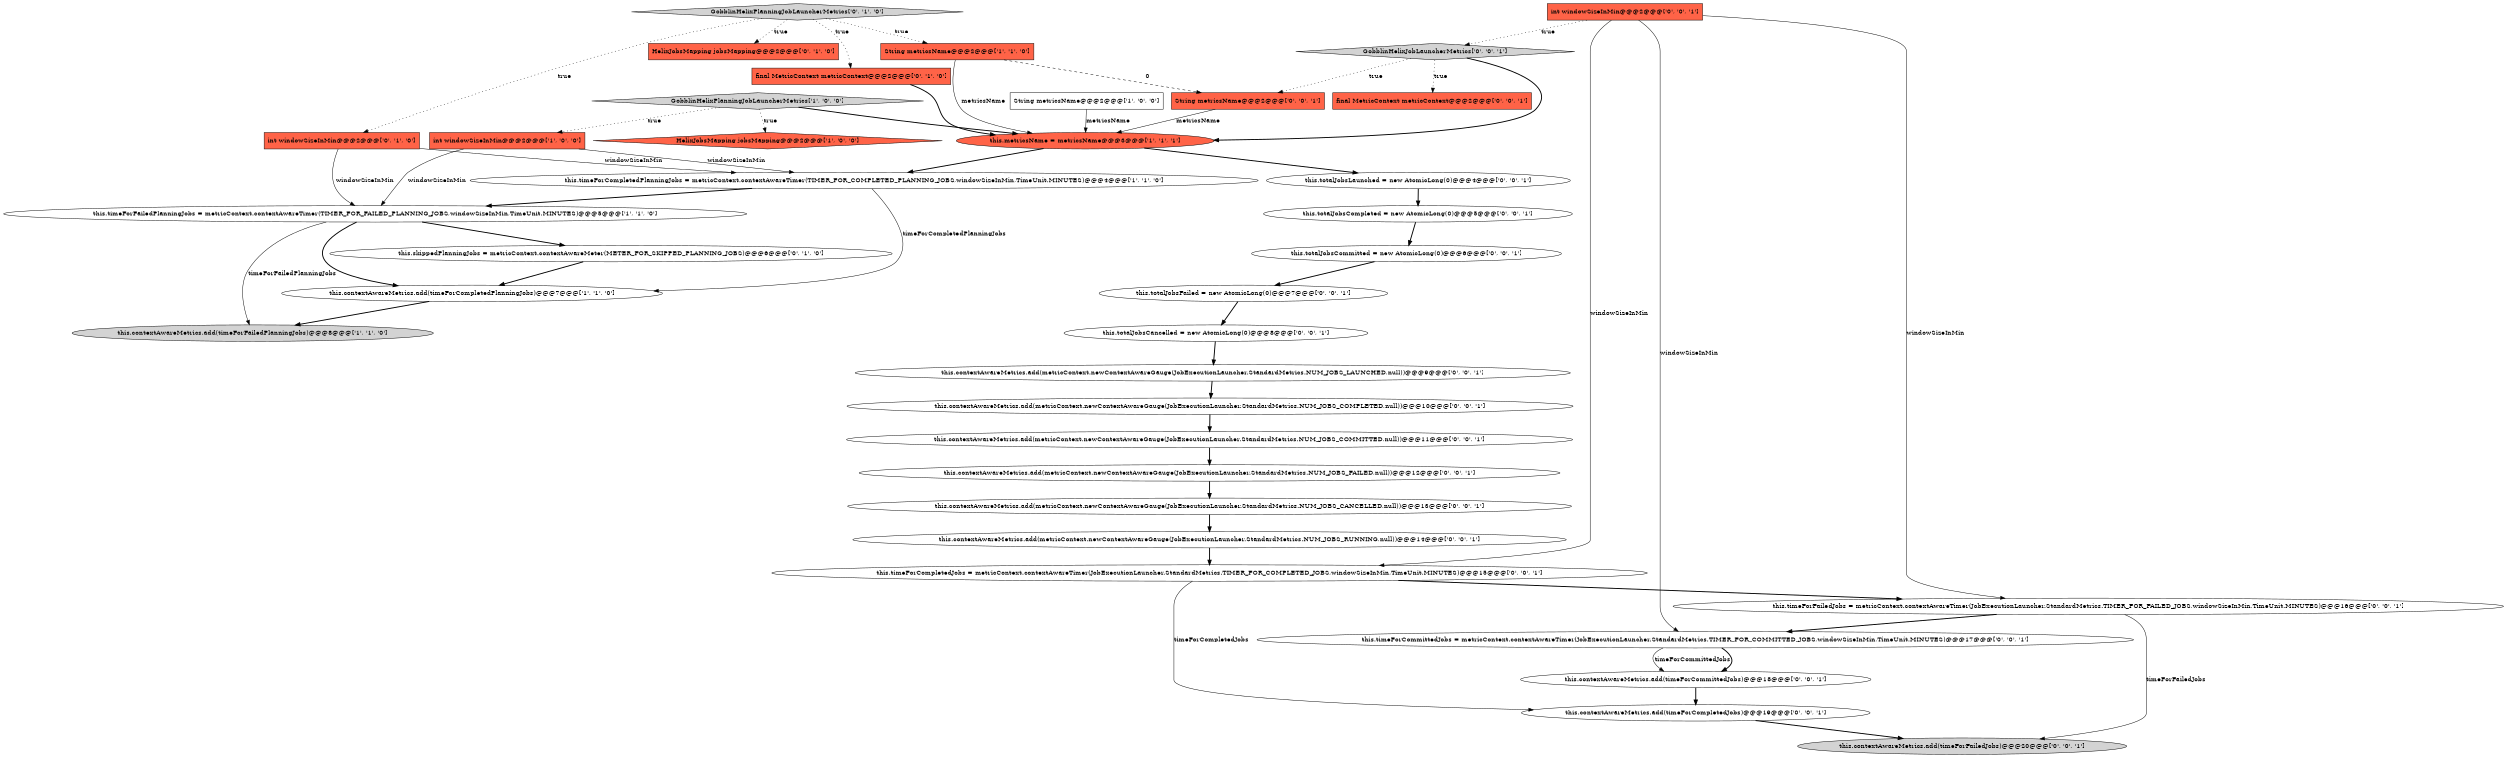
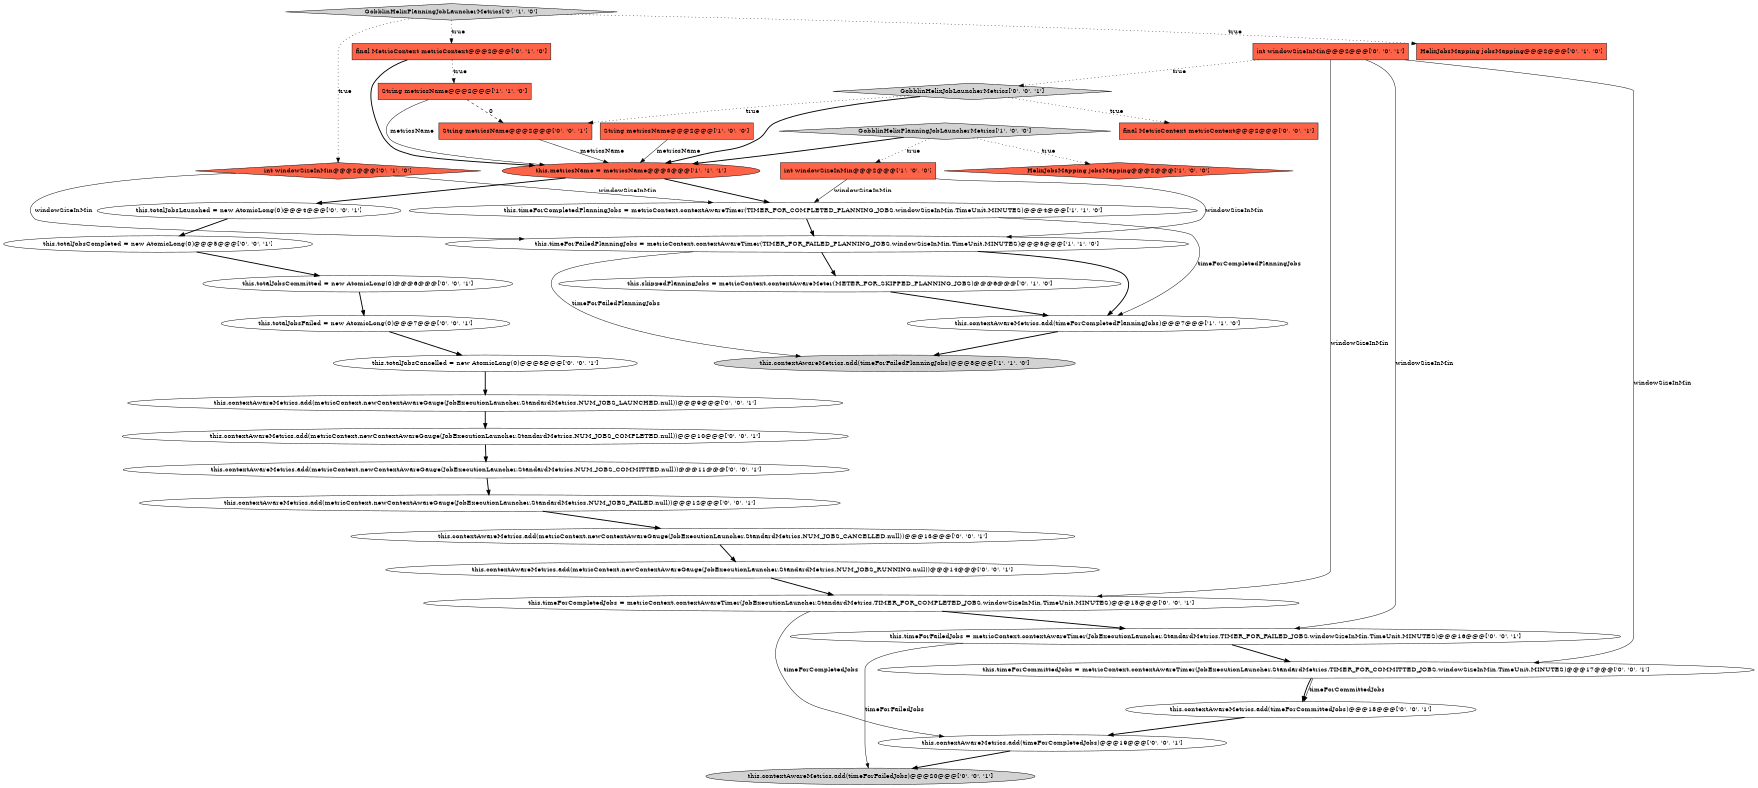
(874, 30) -> (453, 69)
(1087, 101) -> (677, 131)
(342, 141) -> (338, 171)
